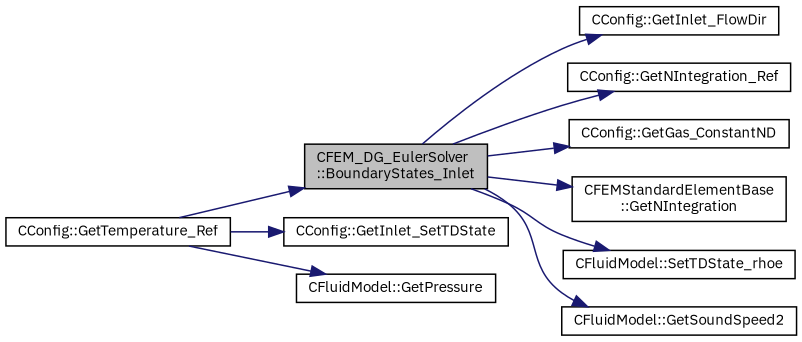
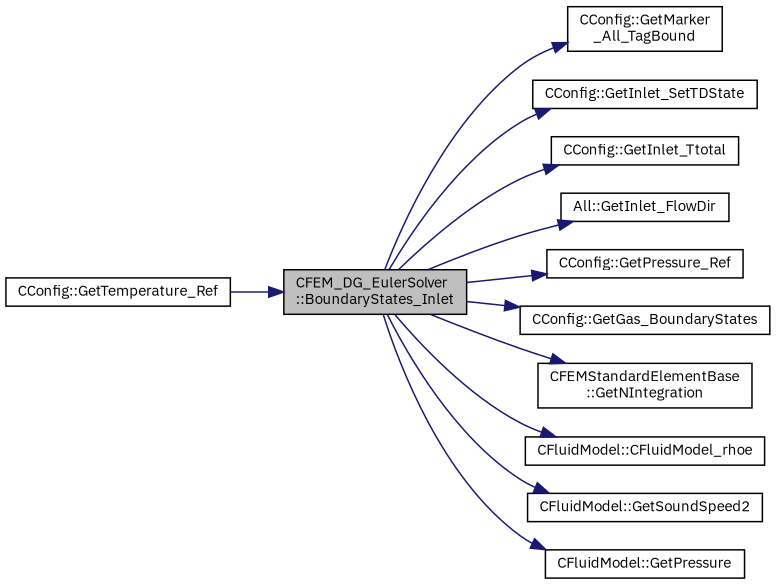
(679, 21) -> (645, 207)
none -> (645, 29)
(679, 77) -> (645, 264)
(679, 134) -> (645, 320)
none -> (645, 151)
(249, 232) -> (452, 182)
(250, 259) -> (440, 442)
(679, 265) -> (645, 451)
